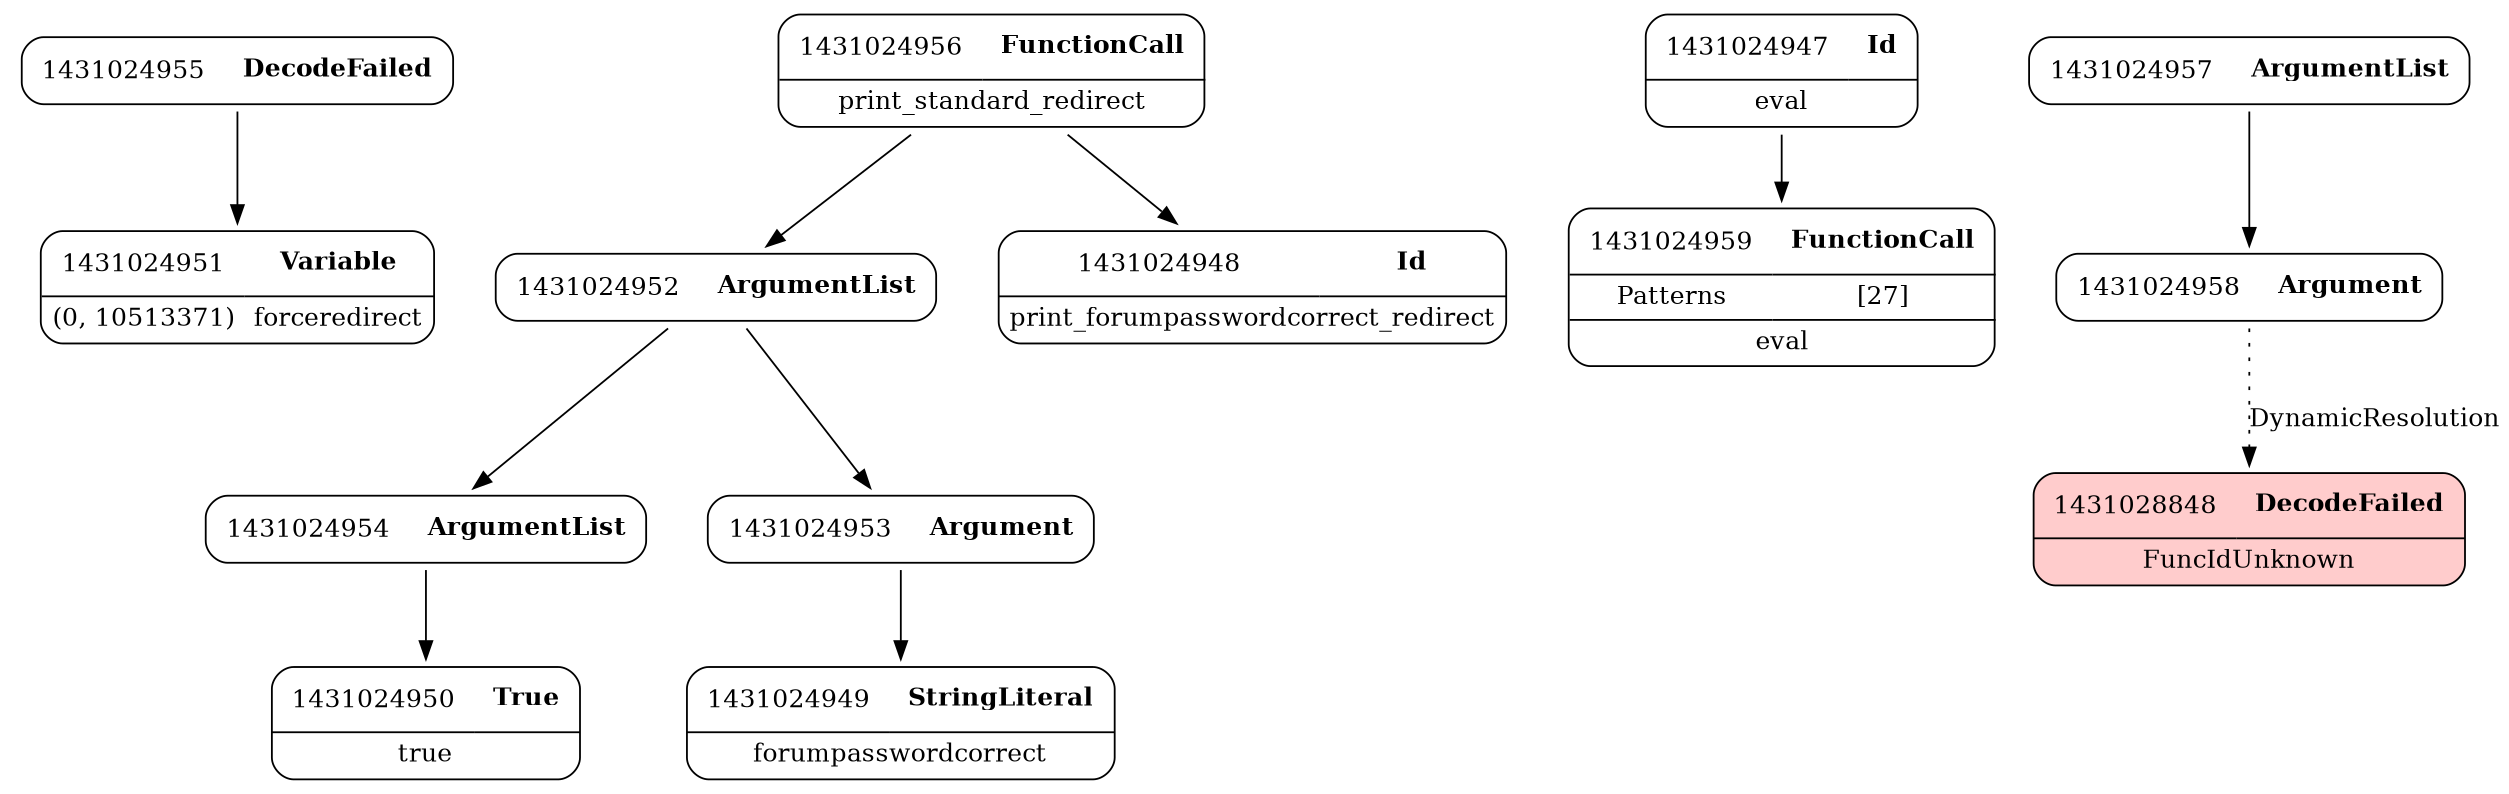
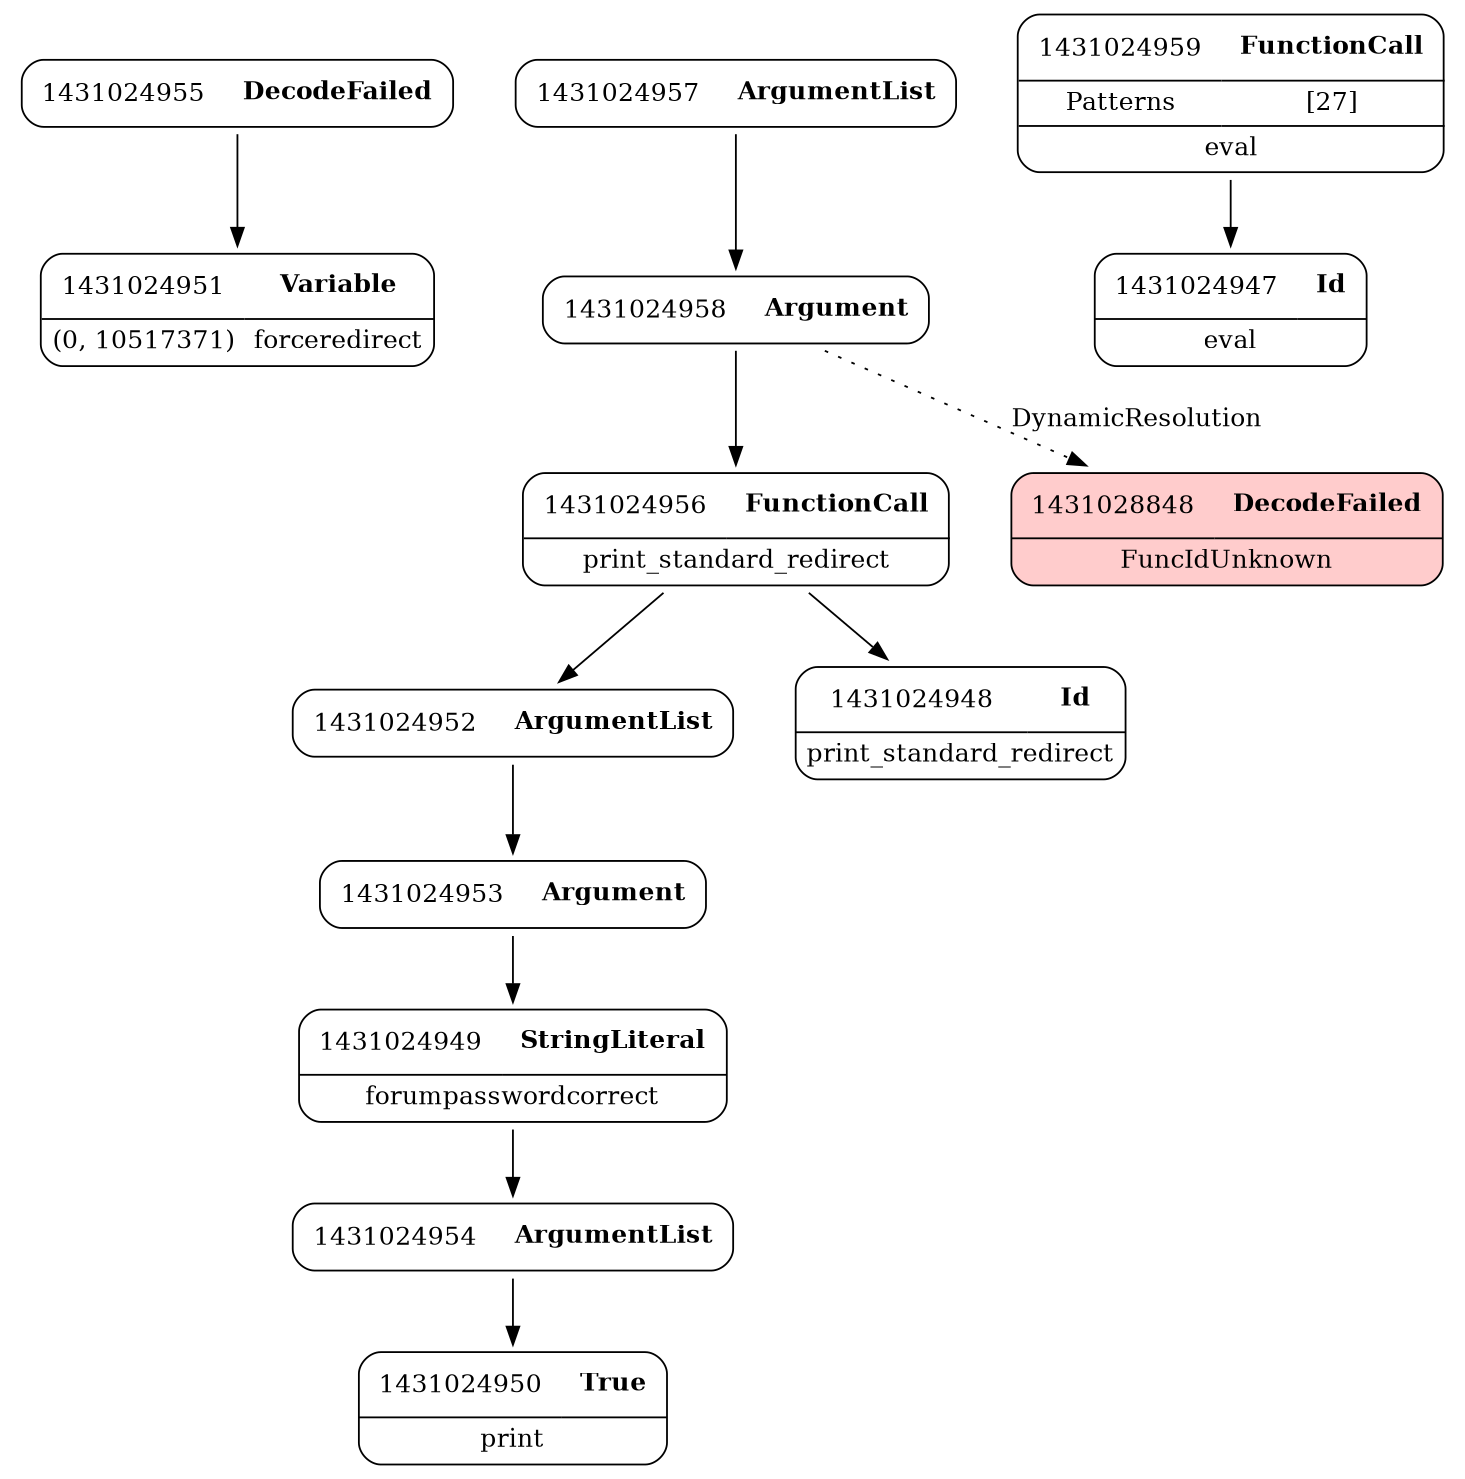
(1782, 159) -> (1231, 204)
(144, 318) -> (144, 341)
(1252, 318) -> (961, 754)
none -> (736, 399)
(578, 402) -> (513, 1154)
(426, 754) -> (513, 1439)
